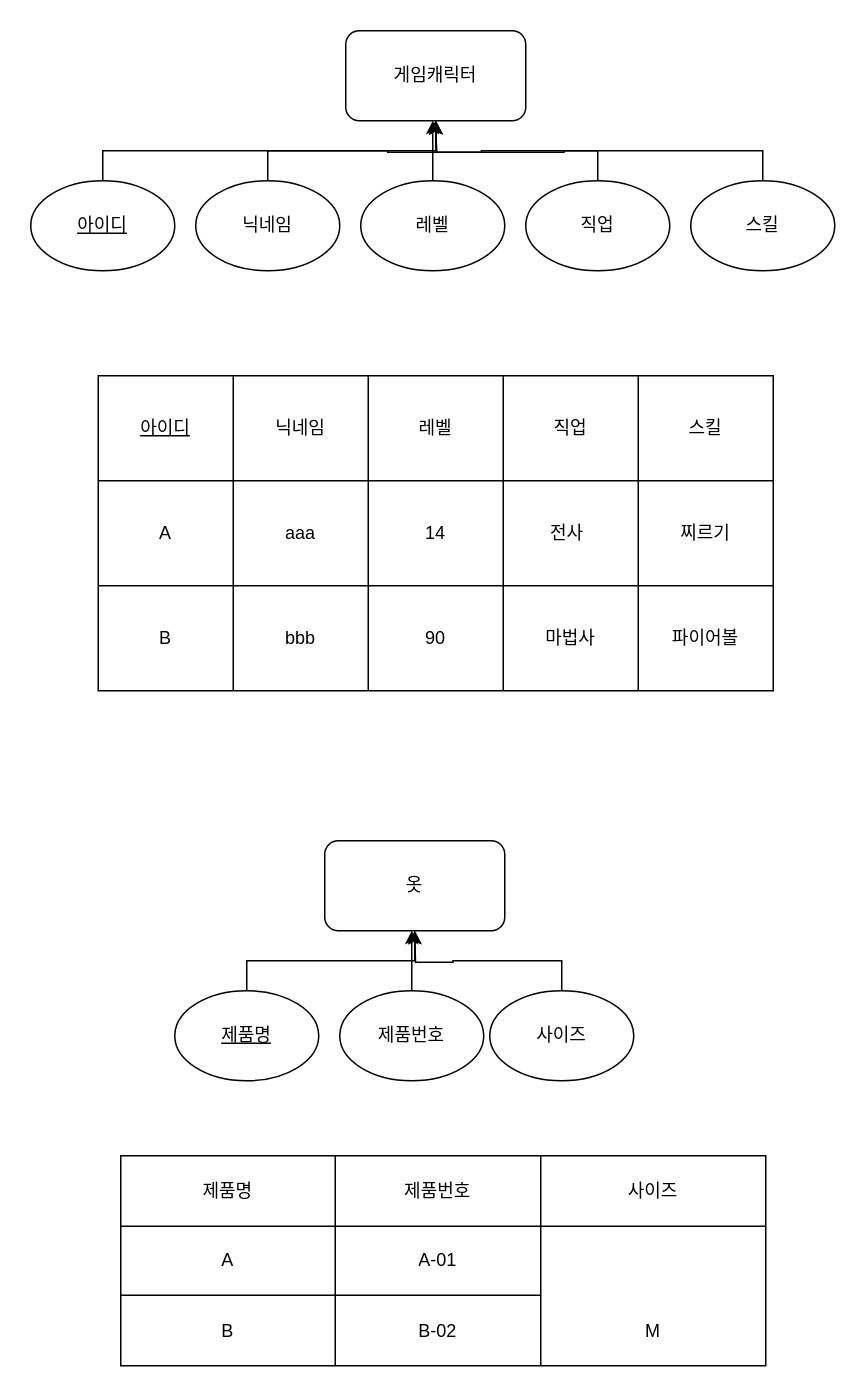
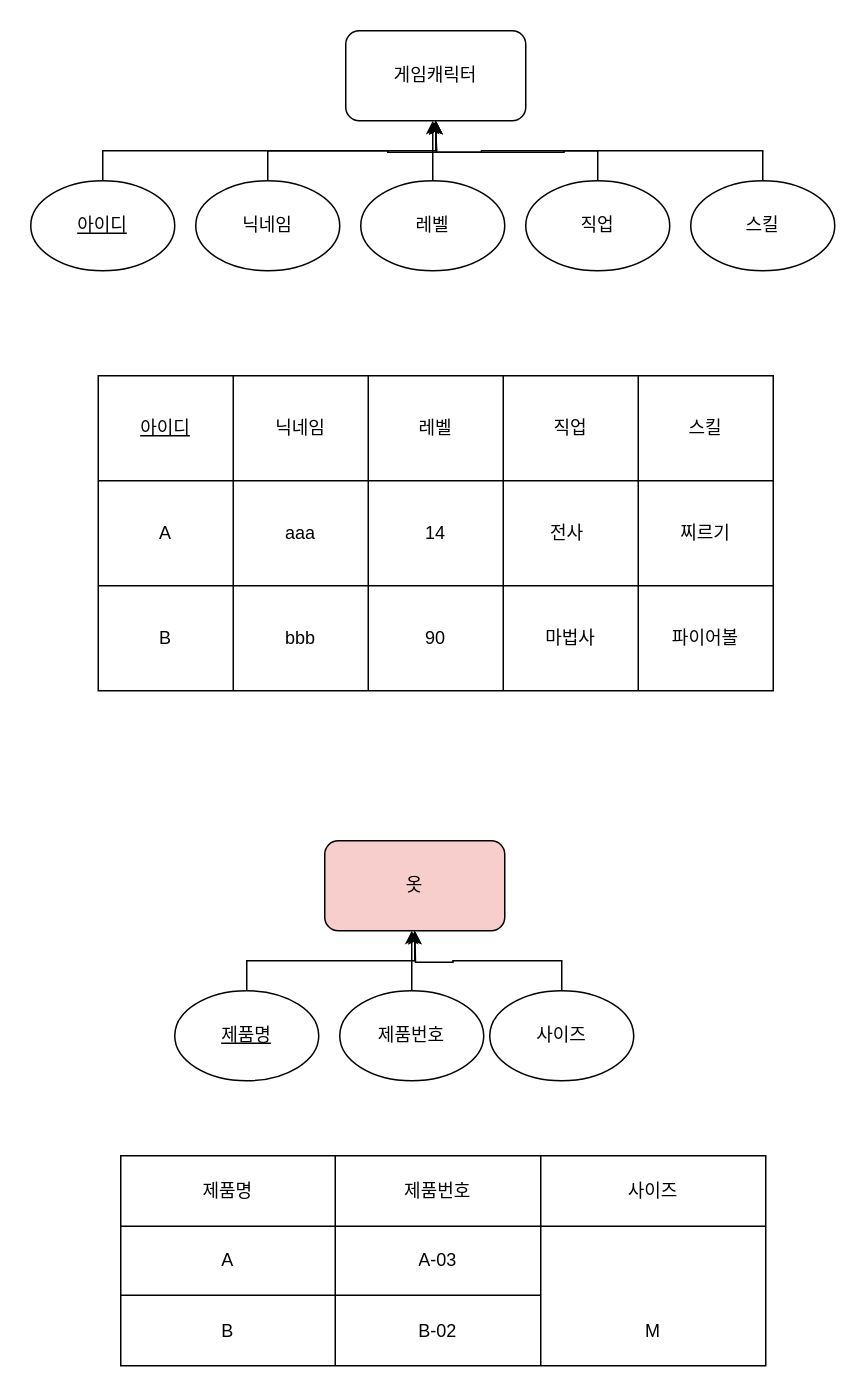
(415, 886) -> (415, 886)
(438, 1261) -> (438, 1261)
